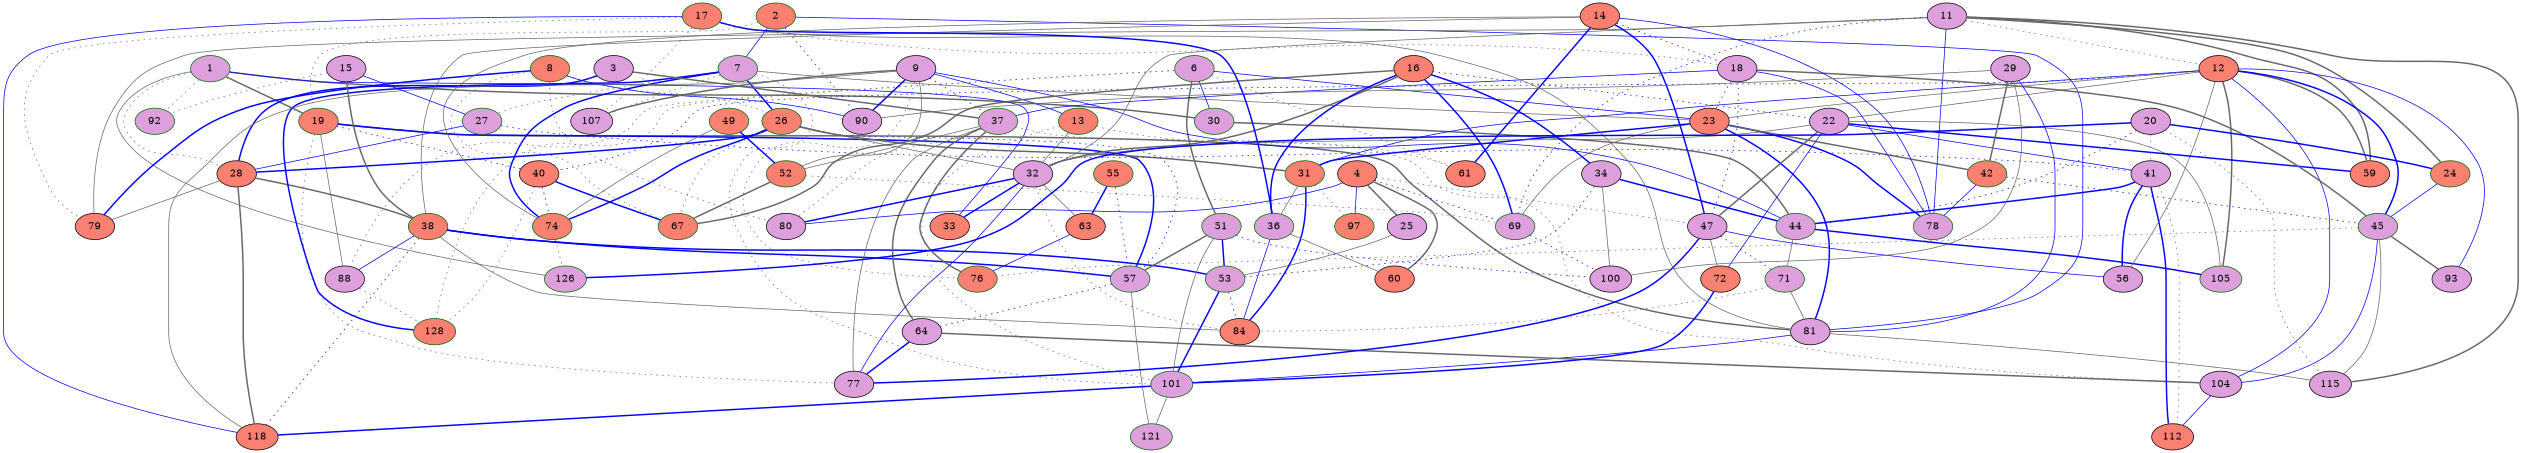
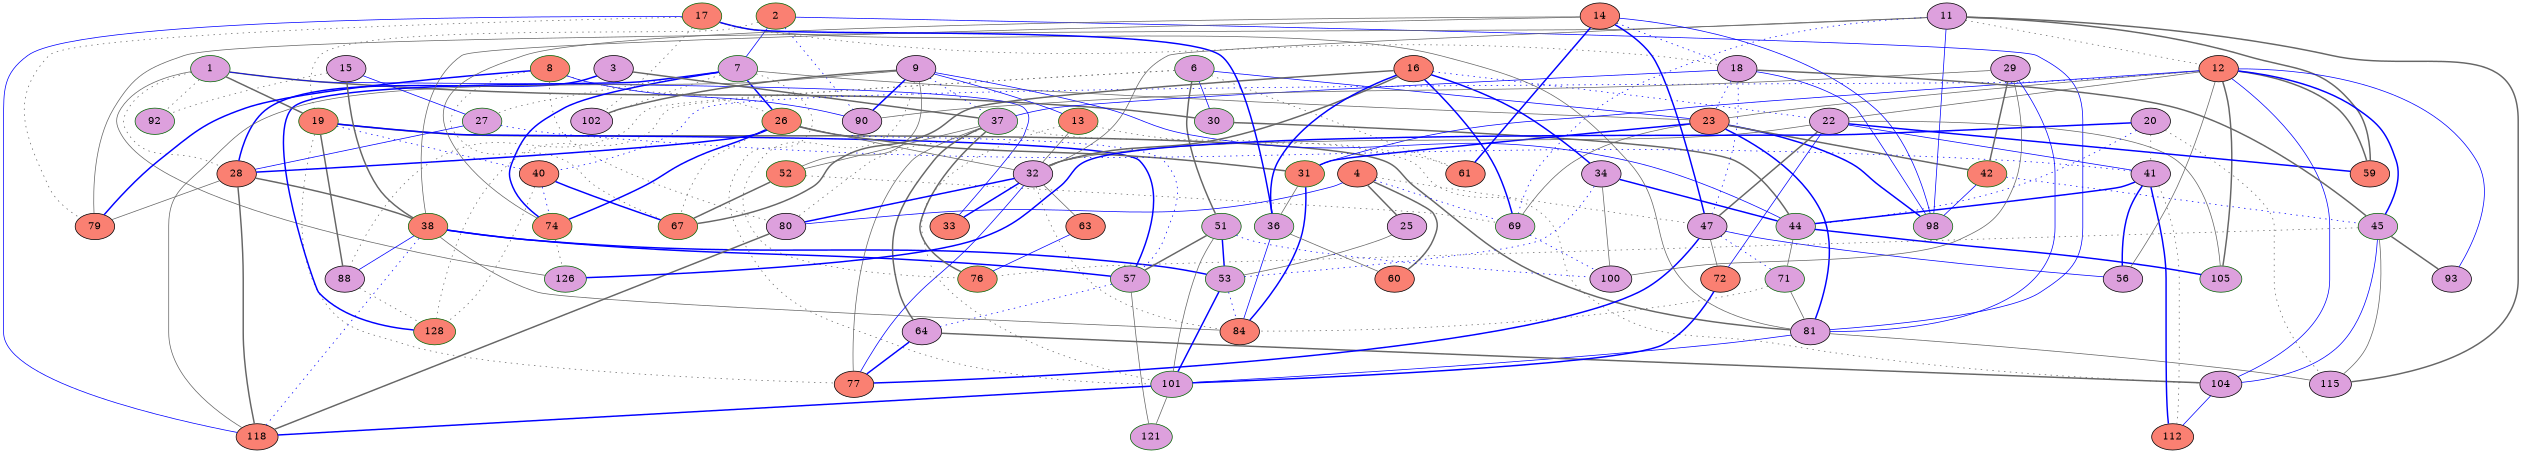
(592, 121) -> (592, 121)
(729, 121) -> none
(1113, 174) -> none
(2450, 174) -> none
(332, 200) -> (332, 200)
(1354, 226) -> none
(1933, 226) -> (1933, 226)
none -> (522, 332)
(854, 384) -> (854, 384)
